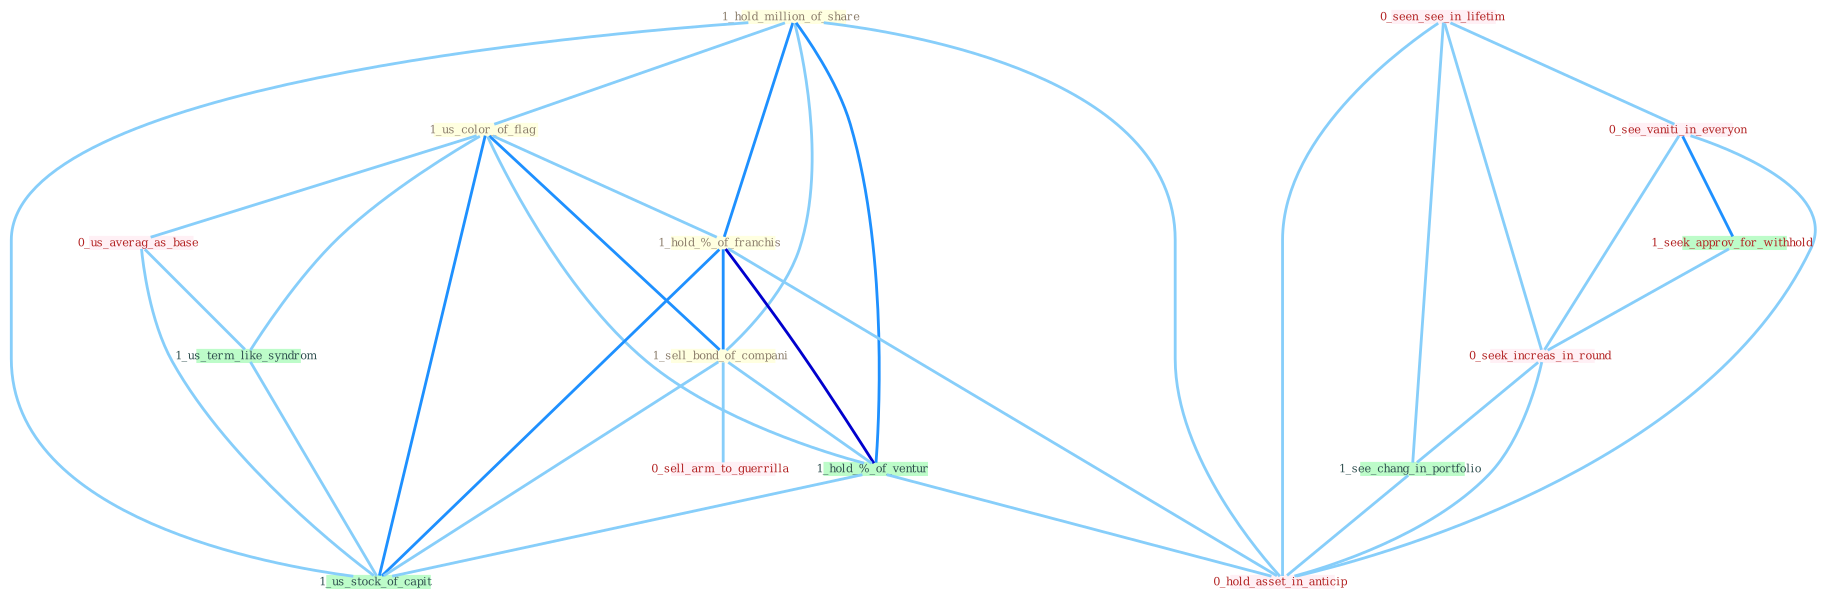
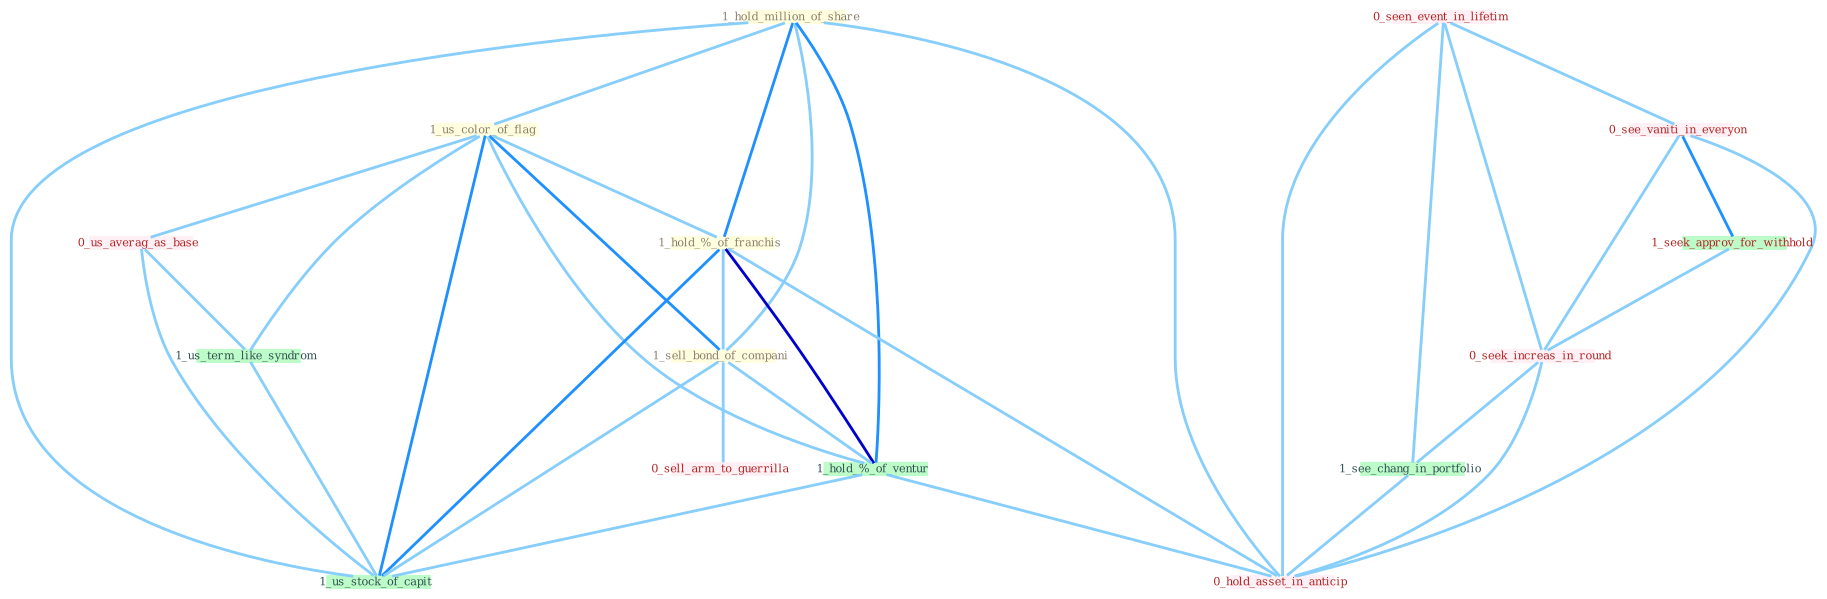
(1444, 17) -> (1444, 17)
(723, 299) -> (723, 299)
